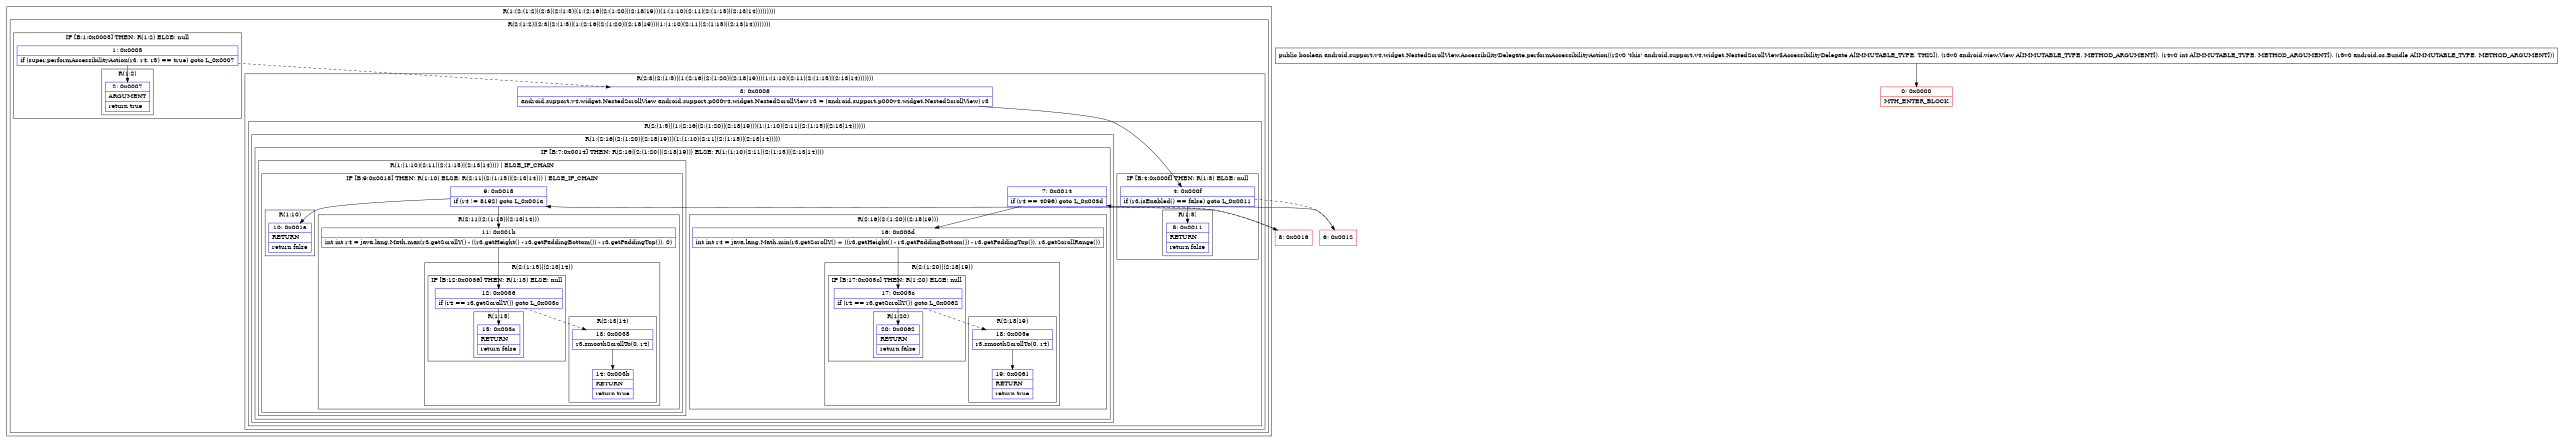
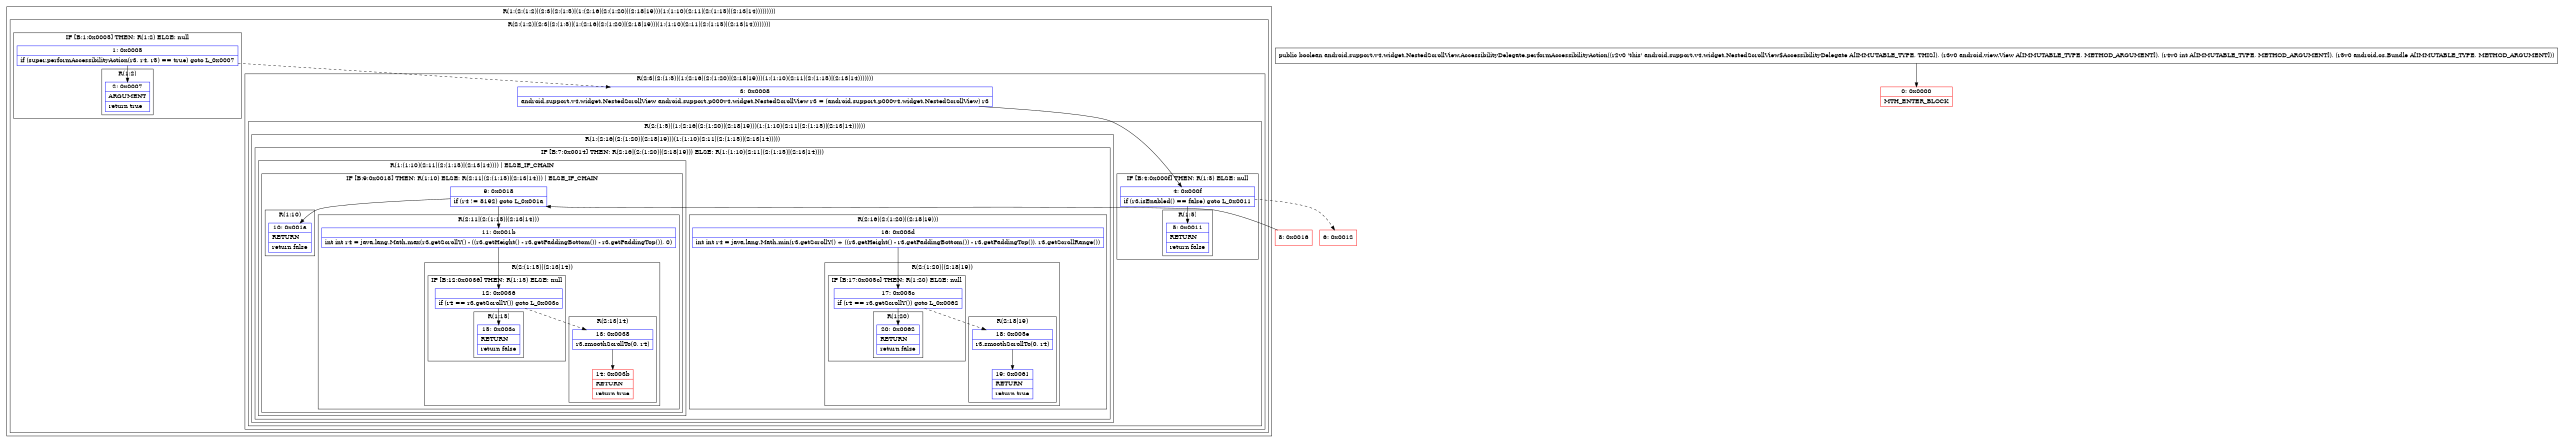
(1057, 197) -> none
(613, 384) -> (613, 384)
